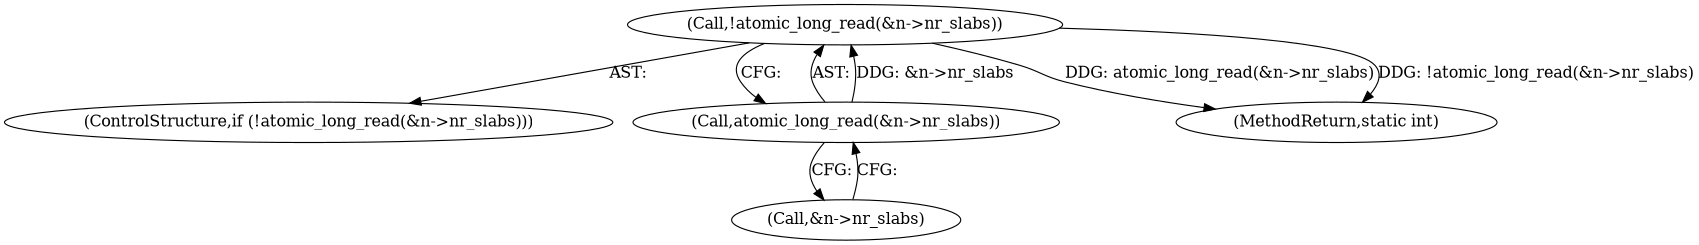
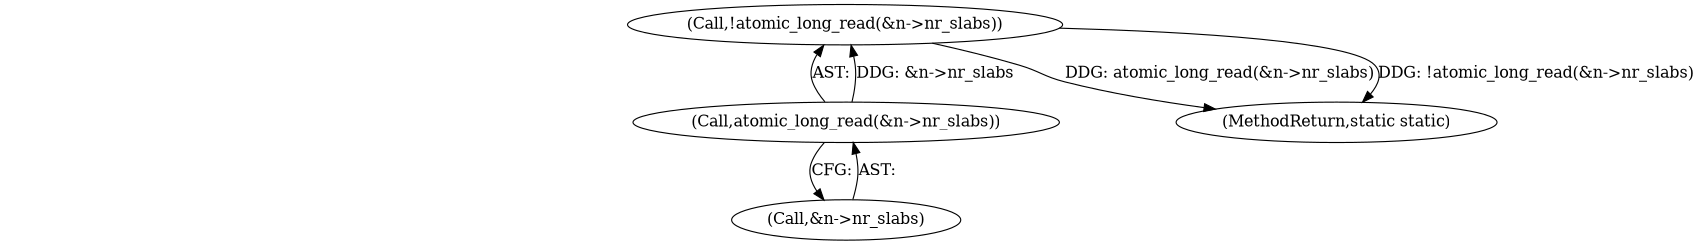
(737, 67) -> none
(309, 122) -> none
(1337, 122) -> (1337, 122)
(880, 171) -> (880, 171)
